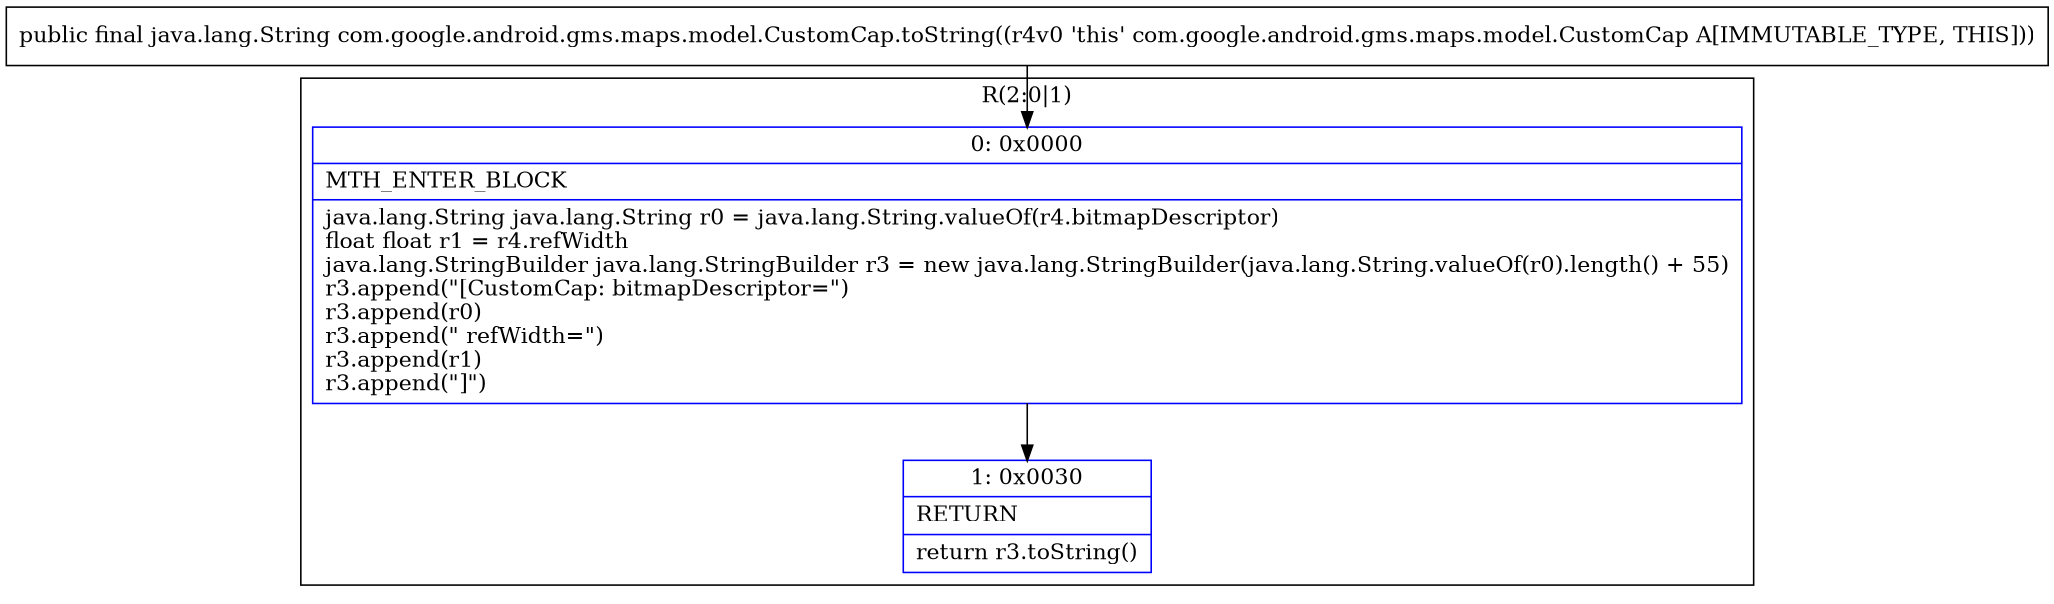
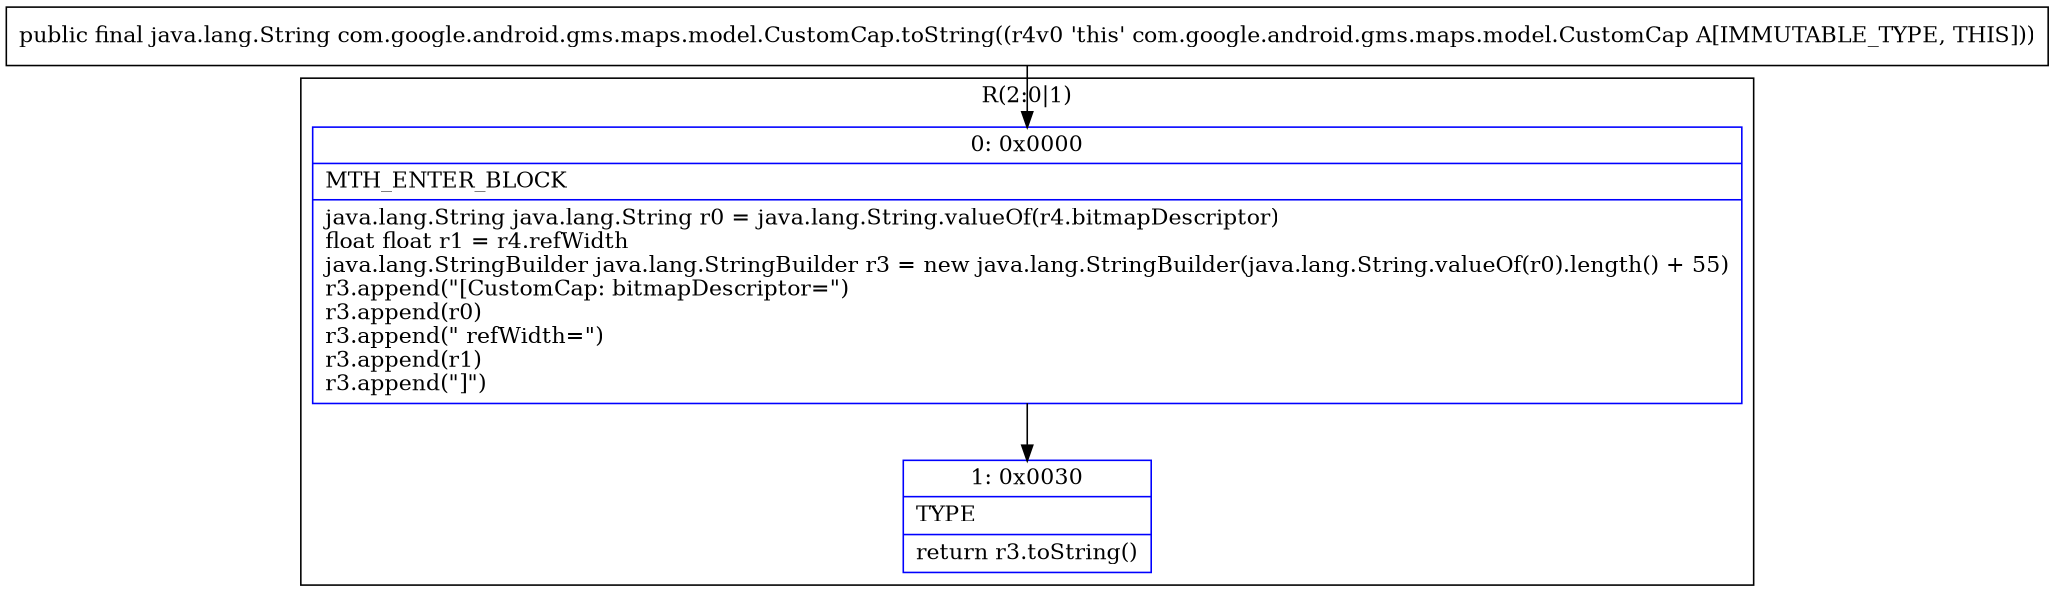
(967, 515) -> (947, 515)
